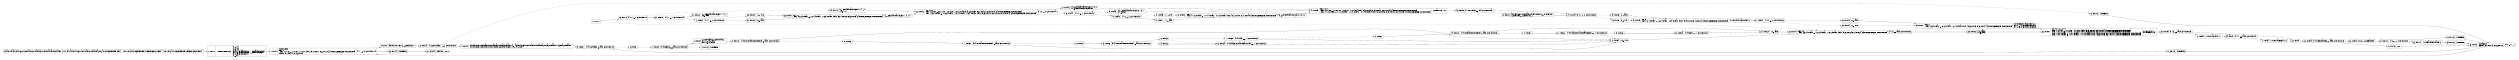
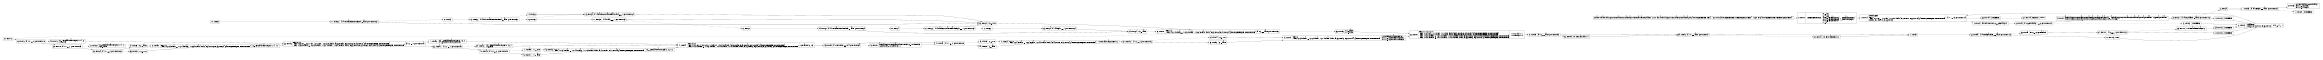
(756, 41) -> none
